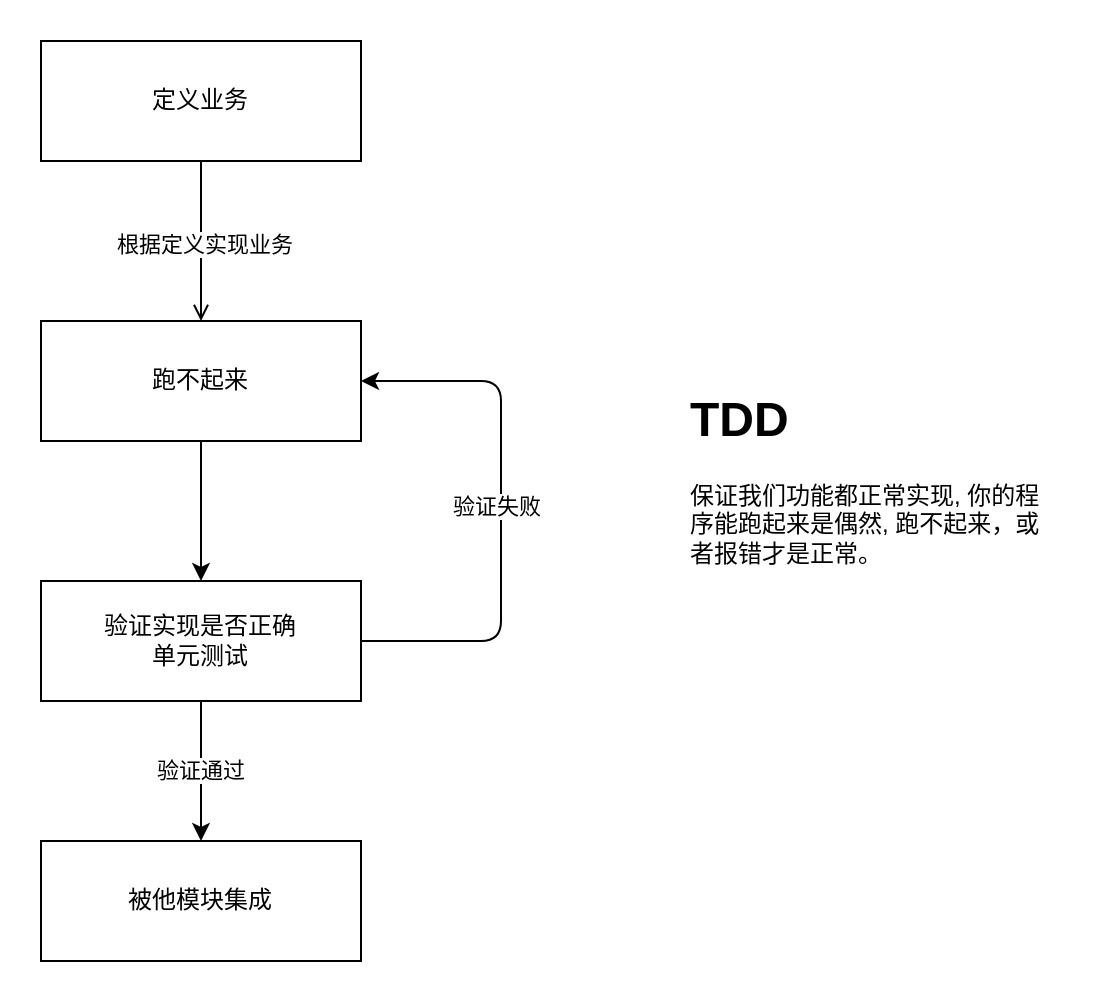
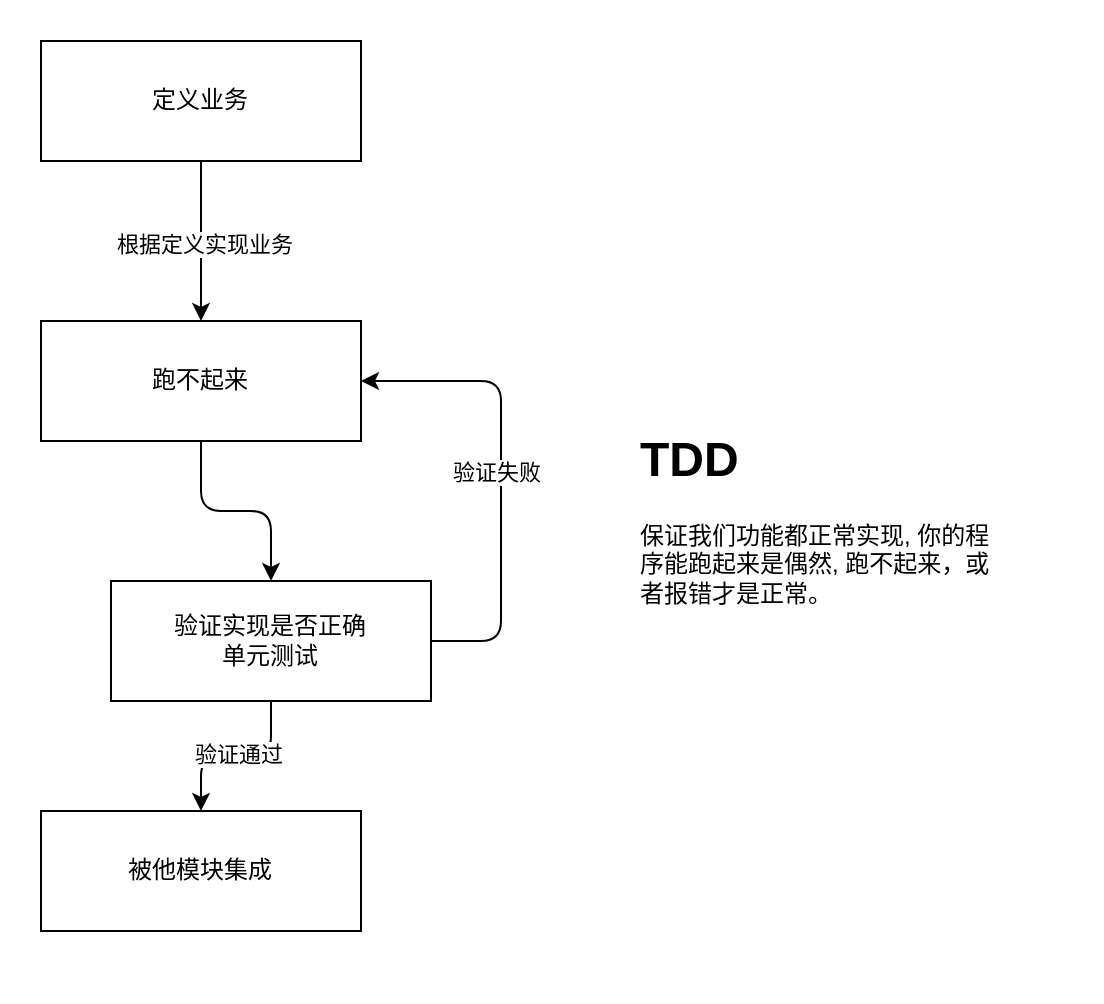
(201, 308) -> (201, 306)
(871, 501) -> (821, 541)
(201, 641) -> (271, 641)
(201, 901) -> (201, 871)
